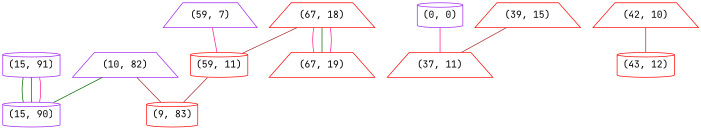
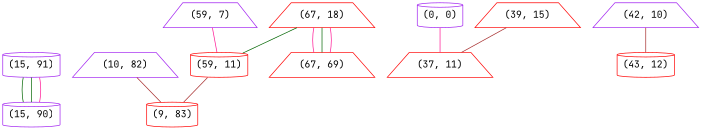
(646, 15) -> (646, 15)
(270, 40) -> (270, 40)
(322, 65) -> (322, 65)
(78, 90) -> none
